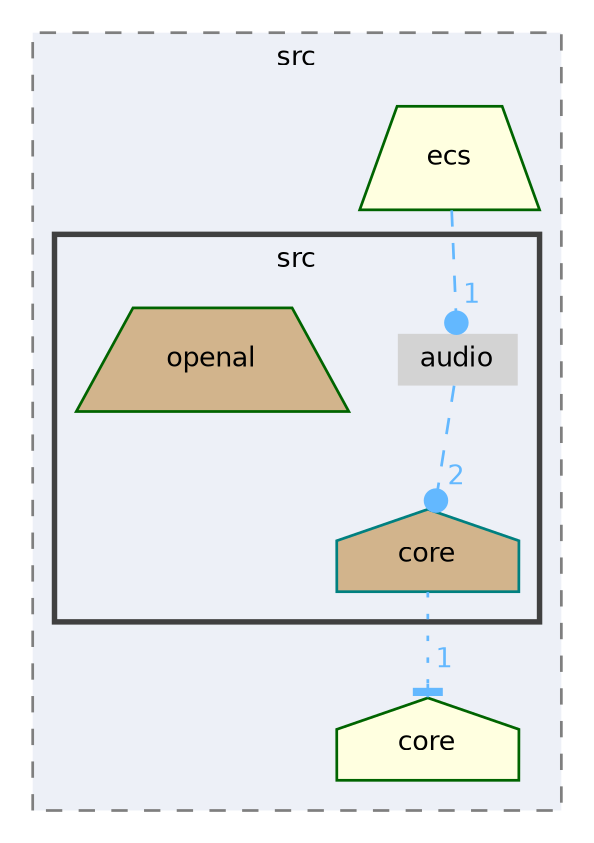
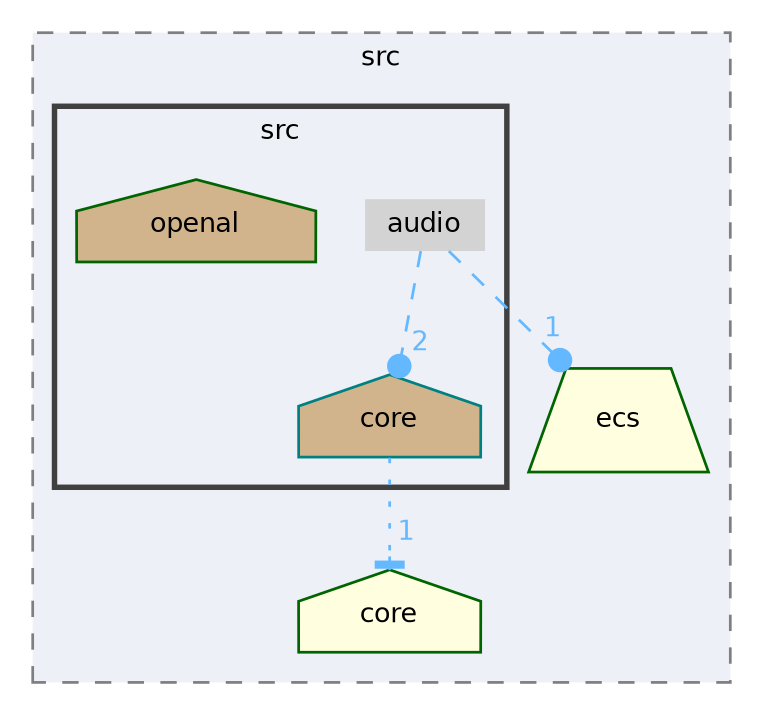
(454, 261) -> (490, 292)
(213, 360) -> (196, 225)
